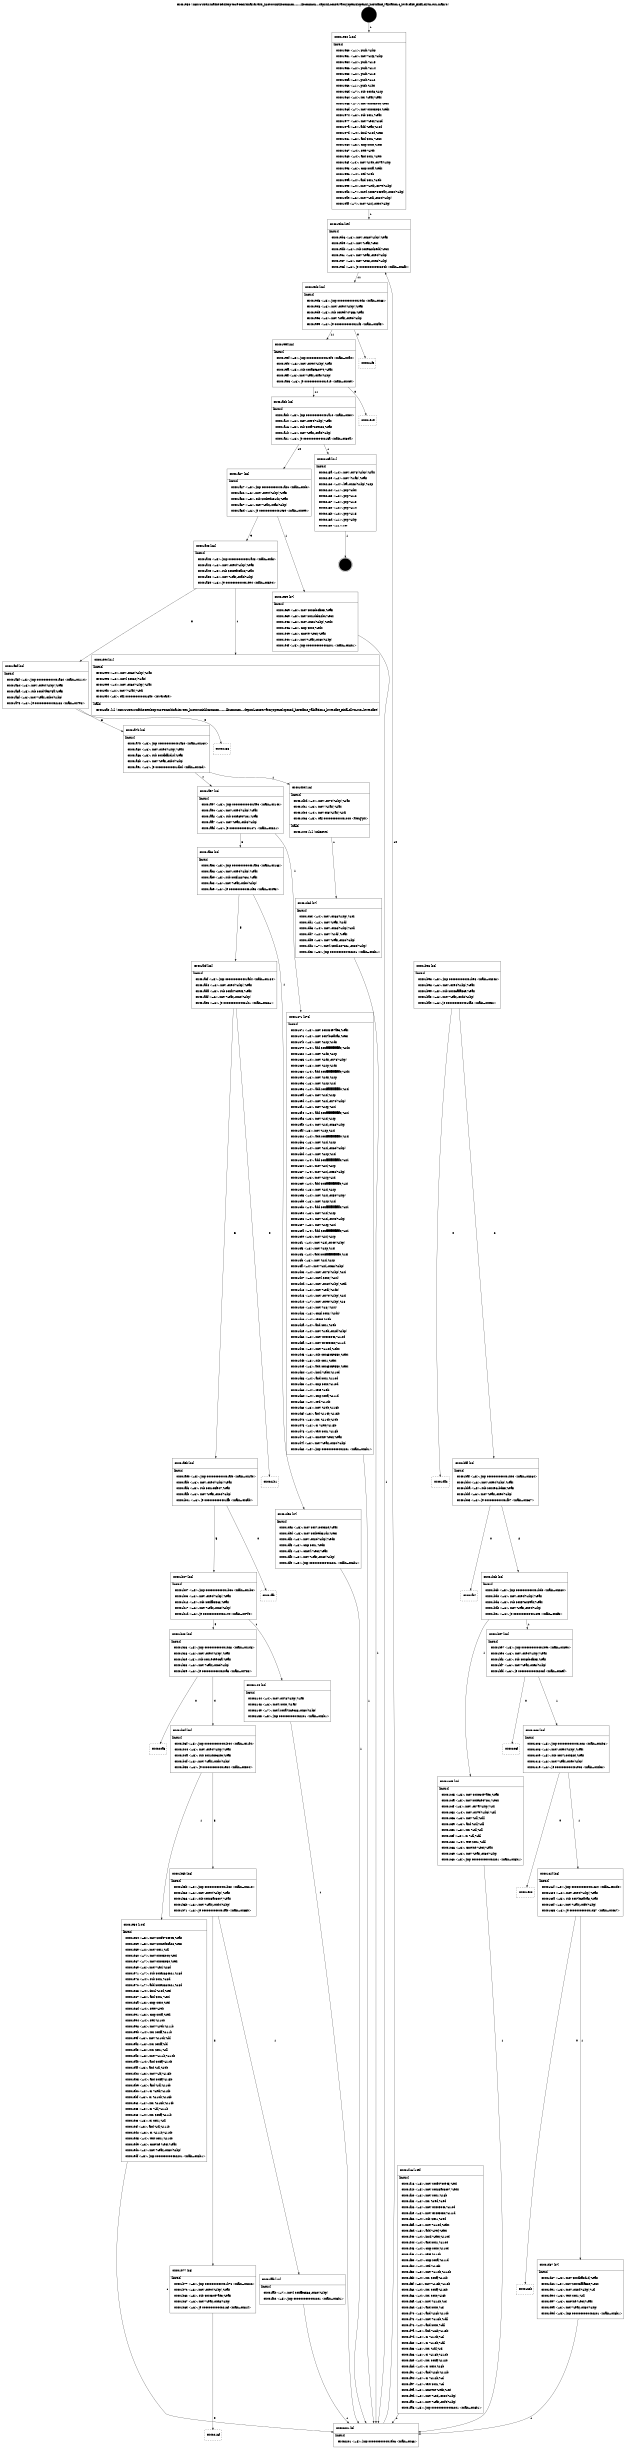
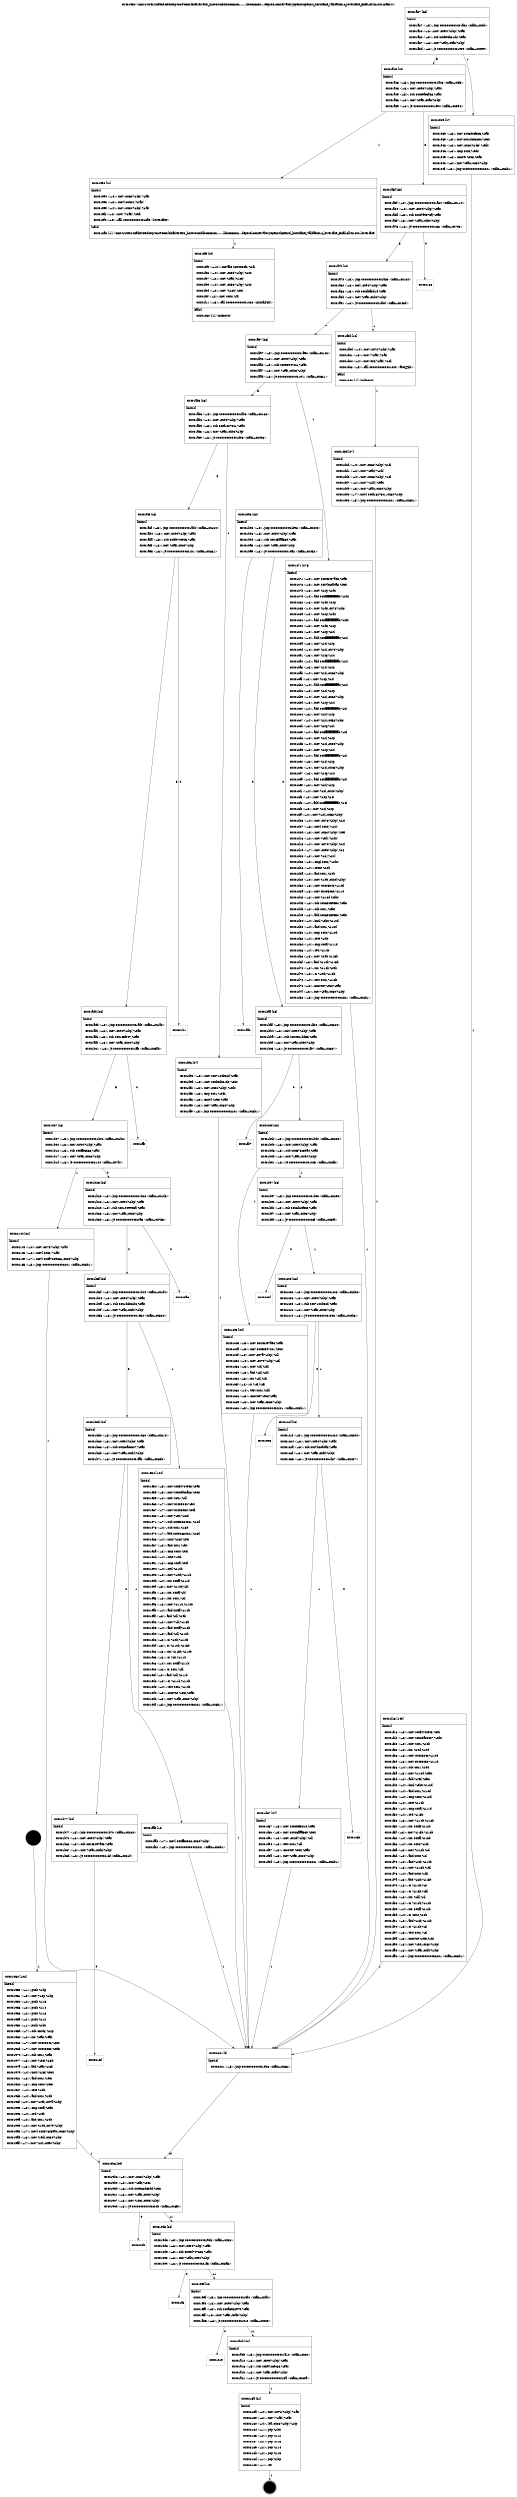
none -> (233, 285)
(292, 456) -> none
none -> (138, 2246)
